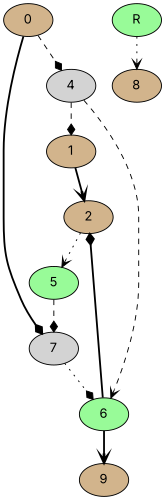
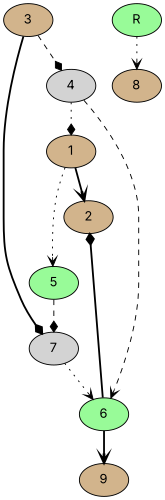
(28, 20) -> (28, 20)
(71, 113) -> (71, 113)
(73, 246) -> (54, 212)
(76, 377) -> (76, 377)
